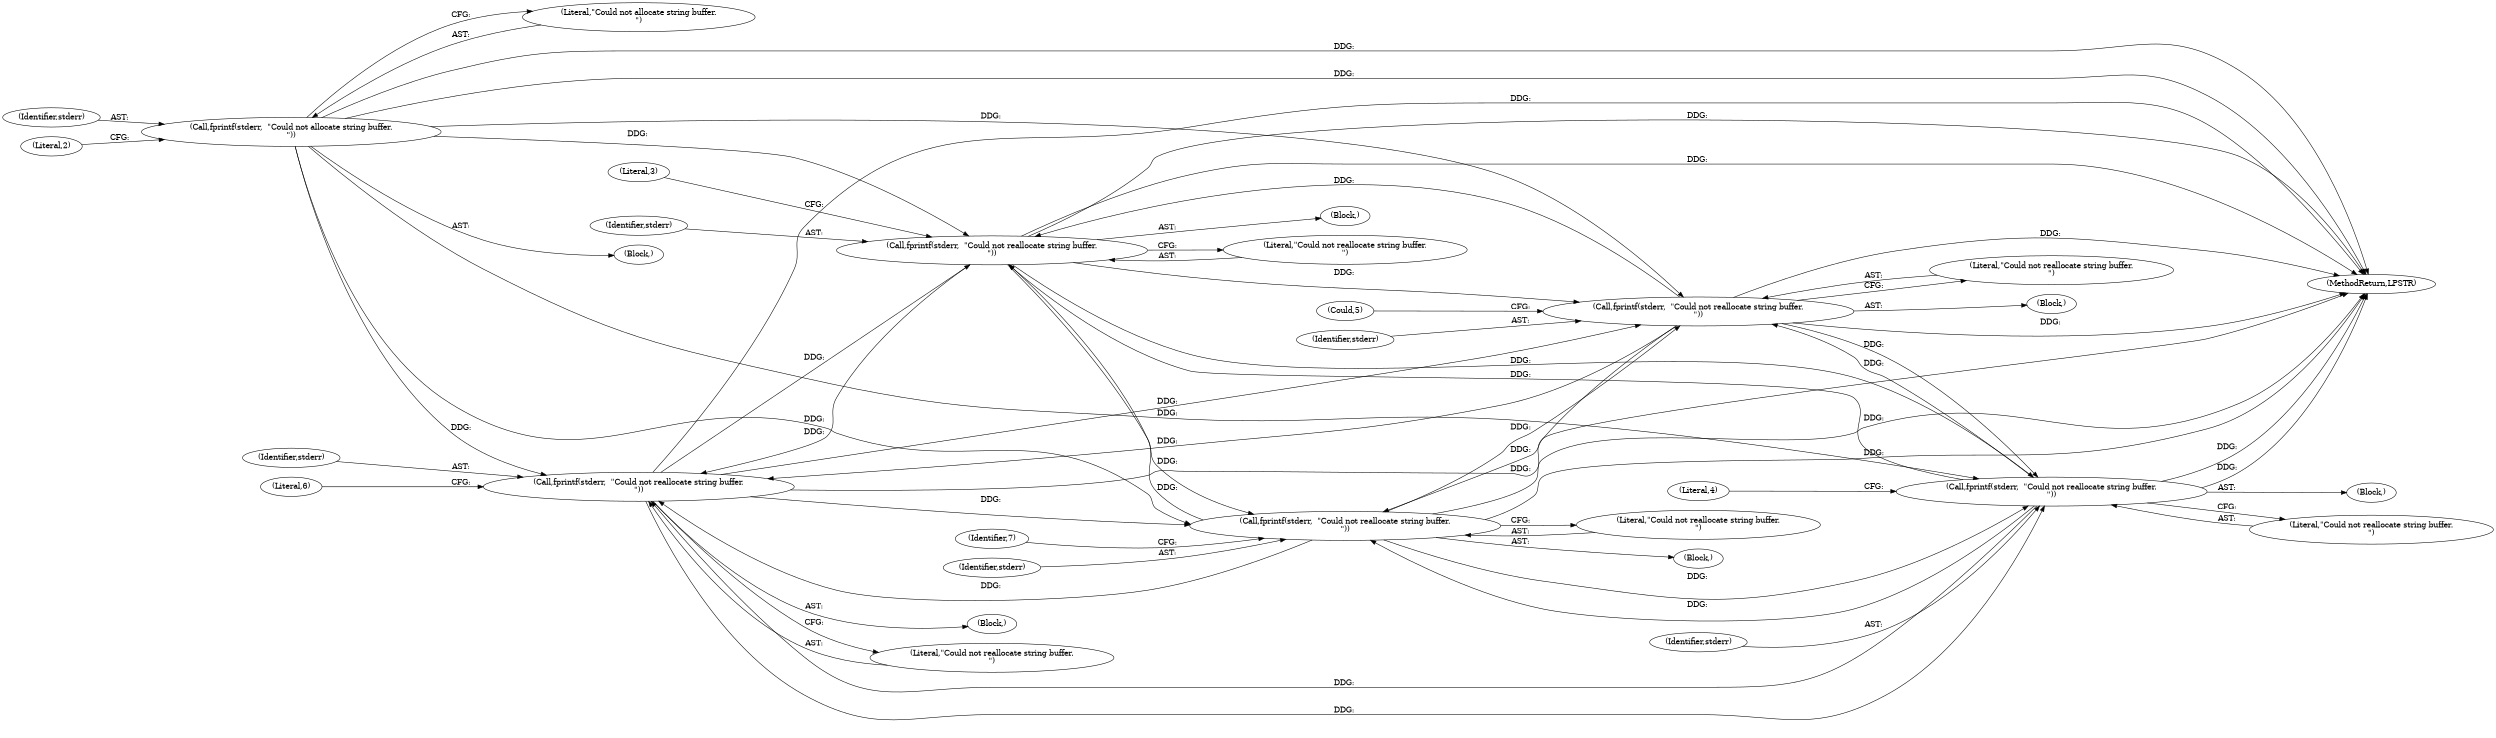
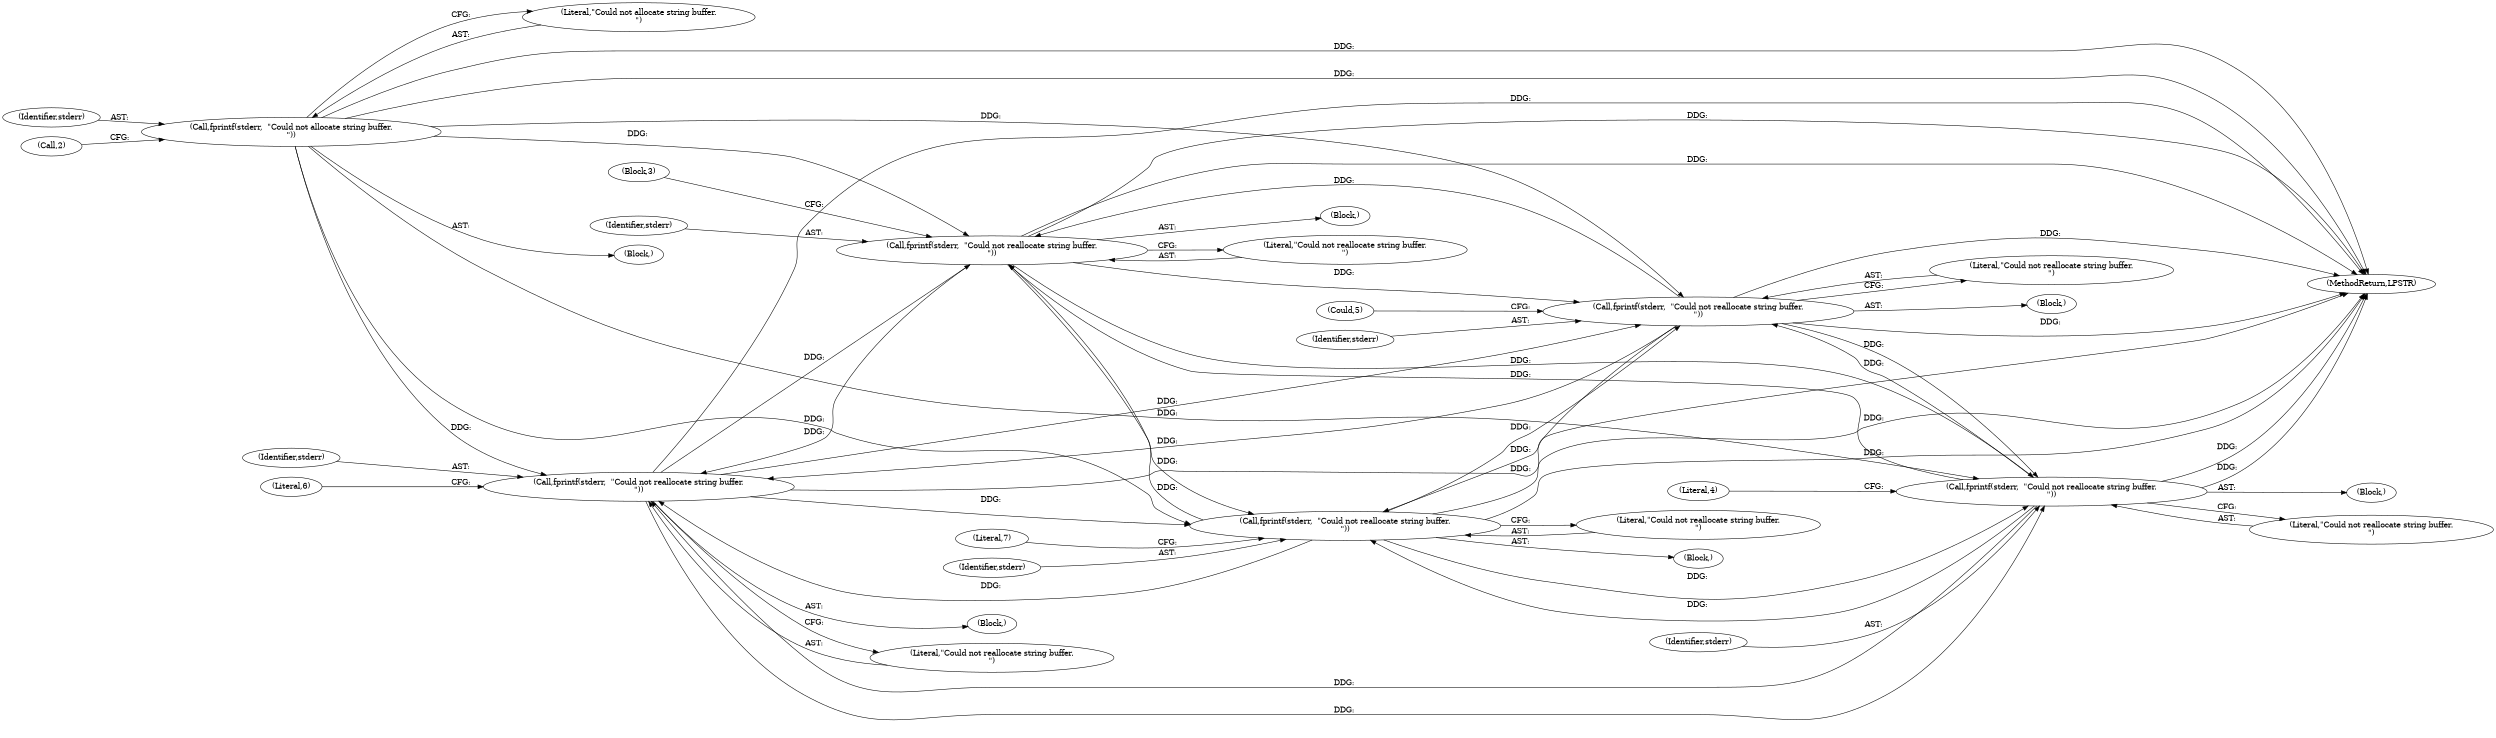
(51, 146) -> (51, 146)
(639, 172) -> (639, 172)
(992, 539) -> (992, 539)
